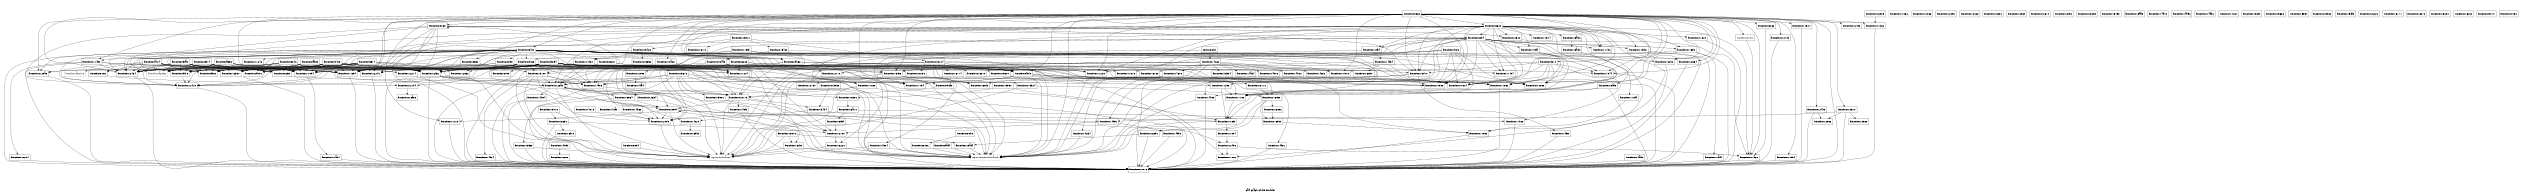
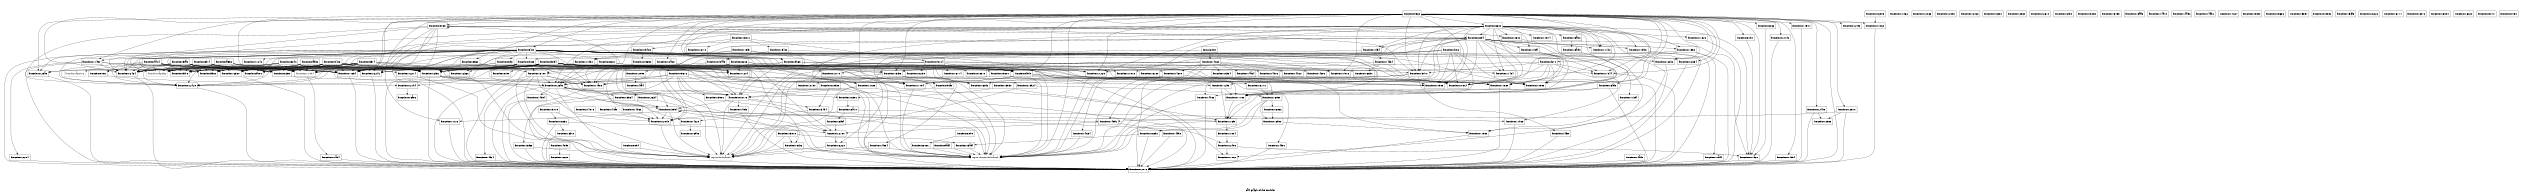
(1745, 38) -> (1745, 38)
(305, 74) -> (305, 74)
(183, 79) -> (113, 74)
(790, 121) -> (909, 147)
(1859, 122) -> none
